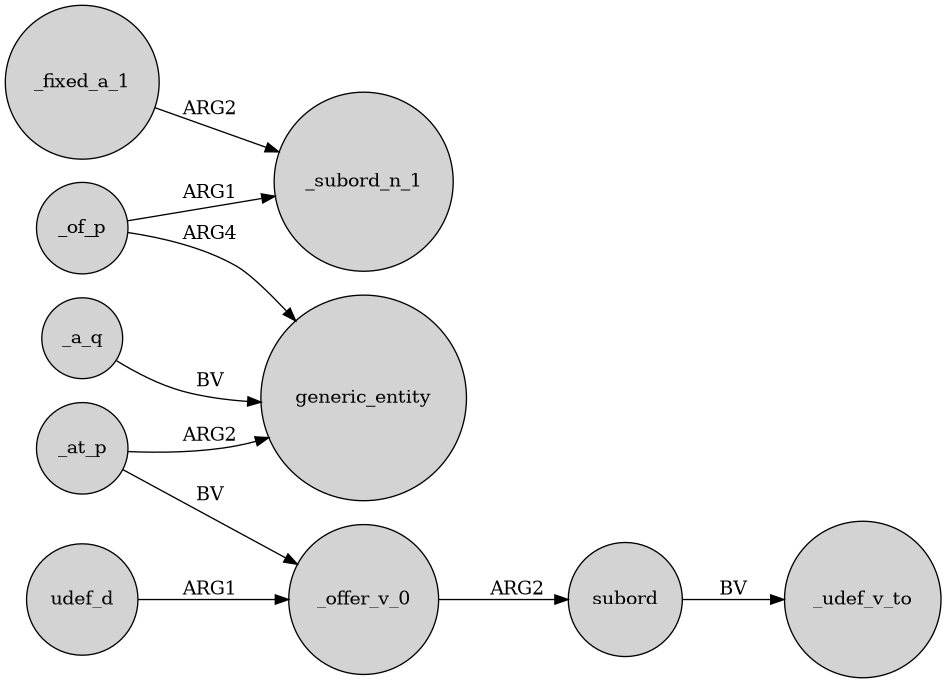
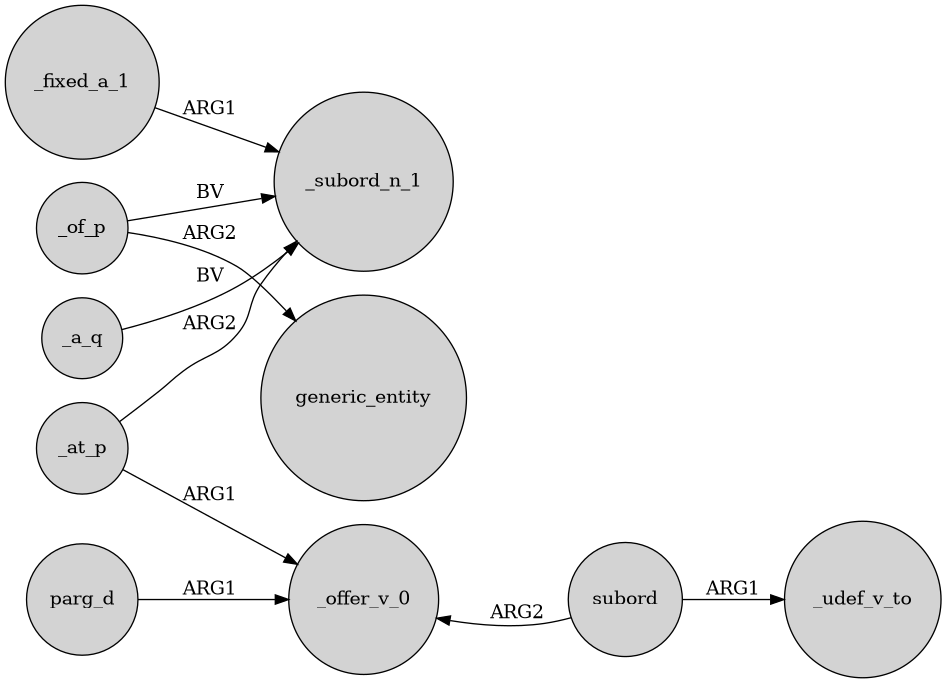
(210, 109) -> (210, 109)
(210, 193) -> (210, 193)
(210, 234) -> (210, 234)
(179, 390) -> (209, 300)
(192, 451) -> (219, 351)
(210, 495) -> (210, 495)
(733, 590) -> (733, 590)
(82, 600) -> (82, 600)
(497, 600) -> (511, 626)
